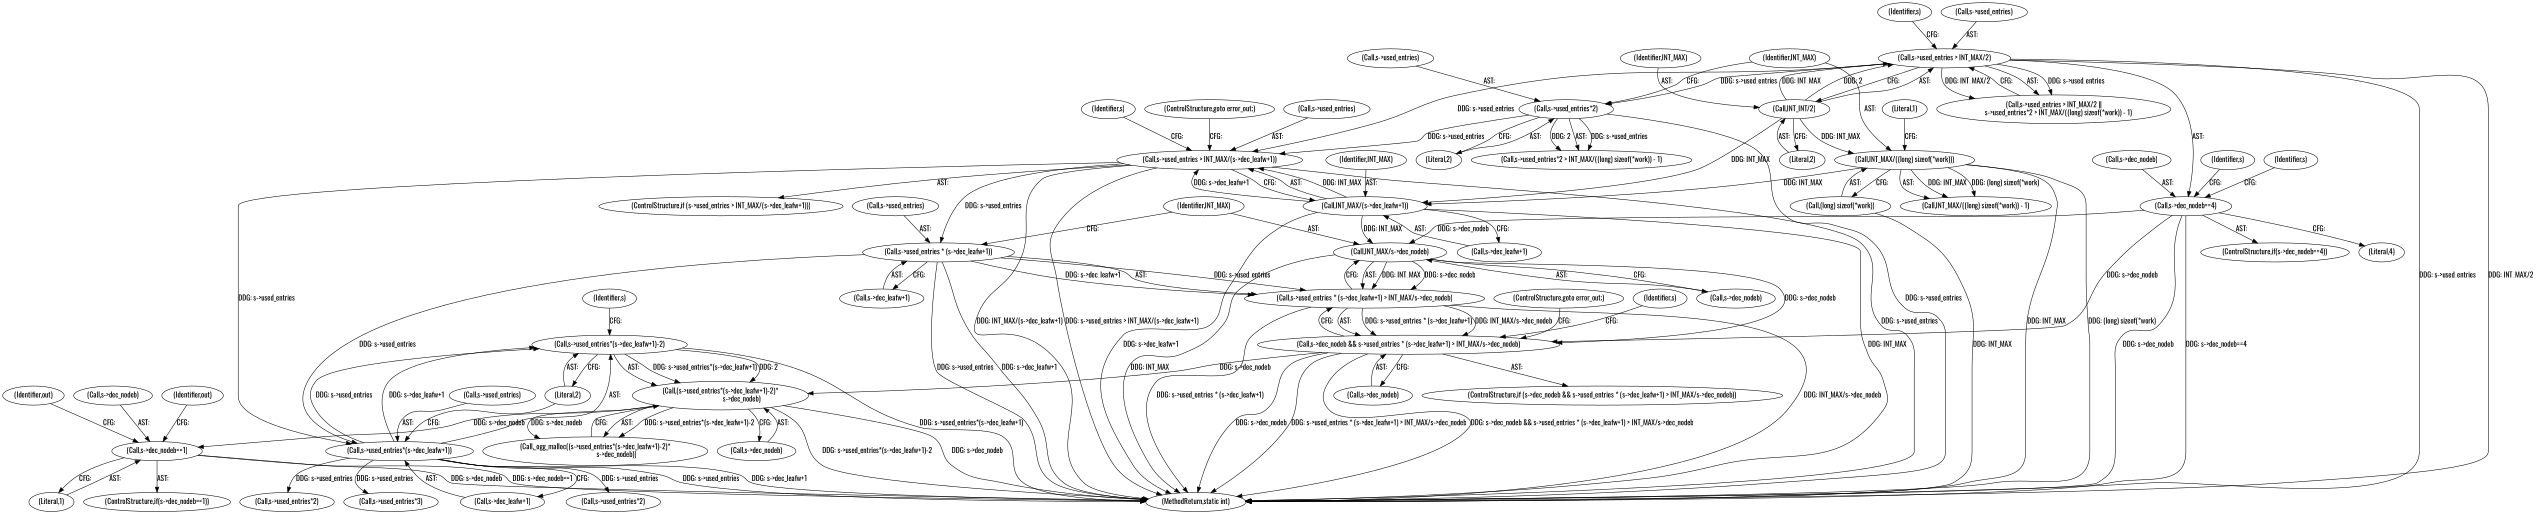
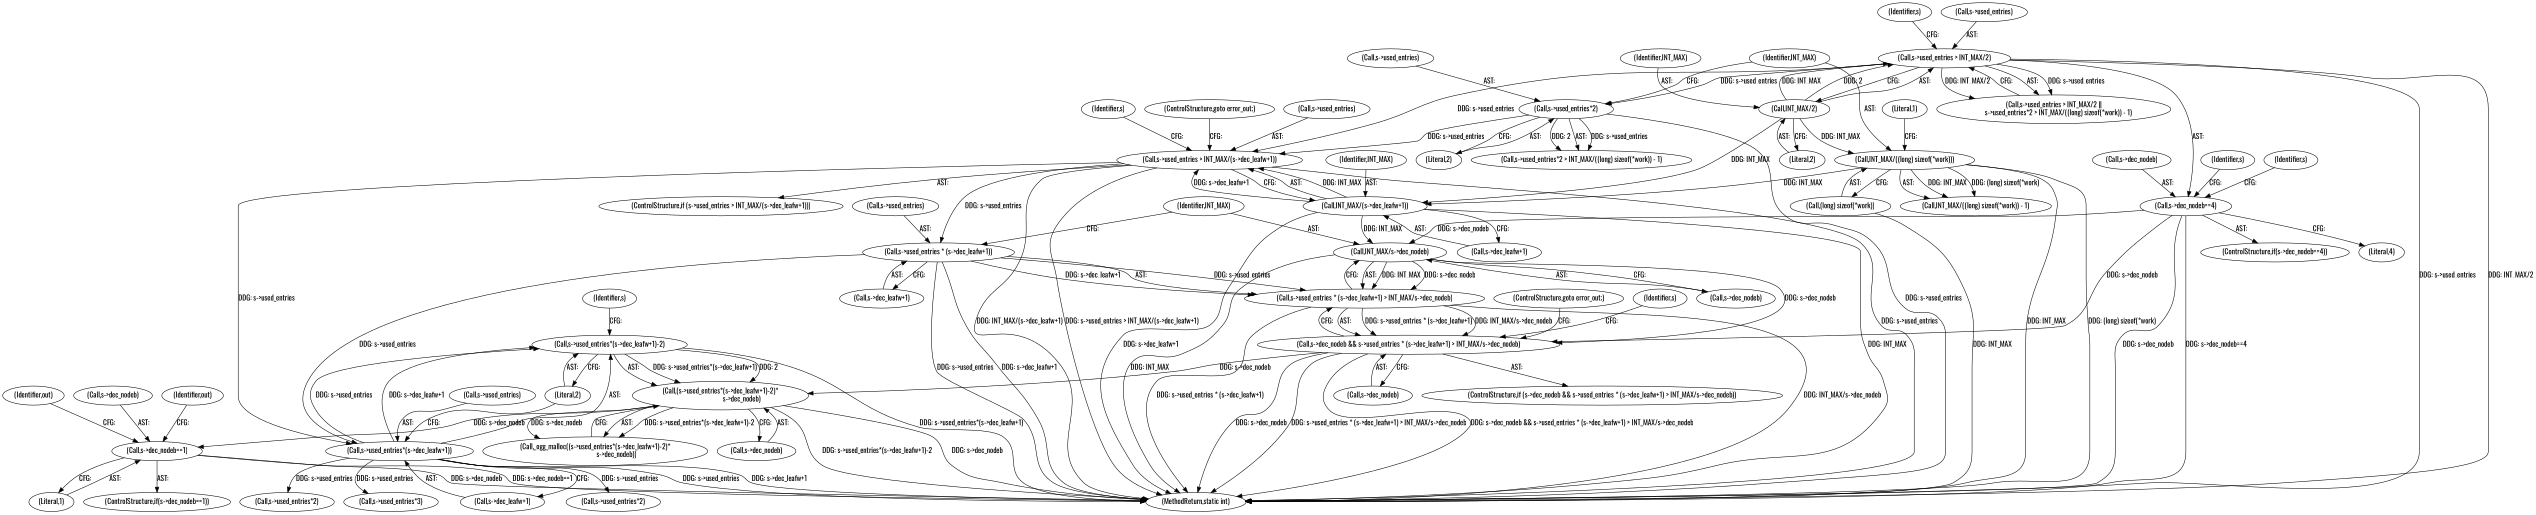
(1794, 109) -> (1794, 109)
